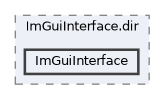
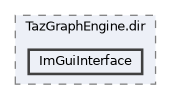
(82, 27) -> (85, 27)
